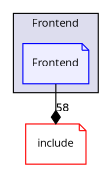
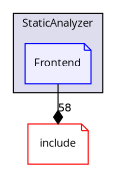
(56, 24) -> (58, 24)
